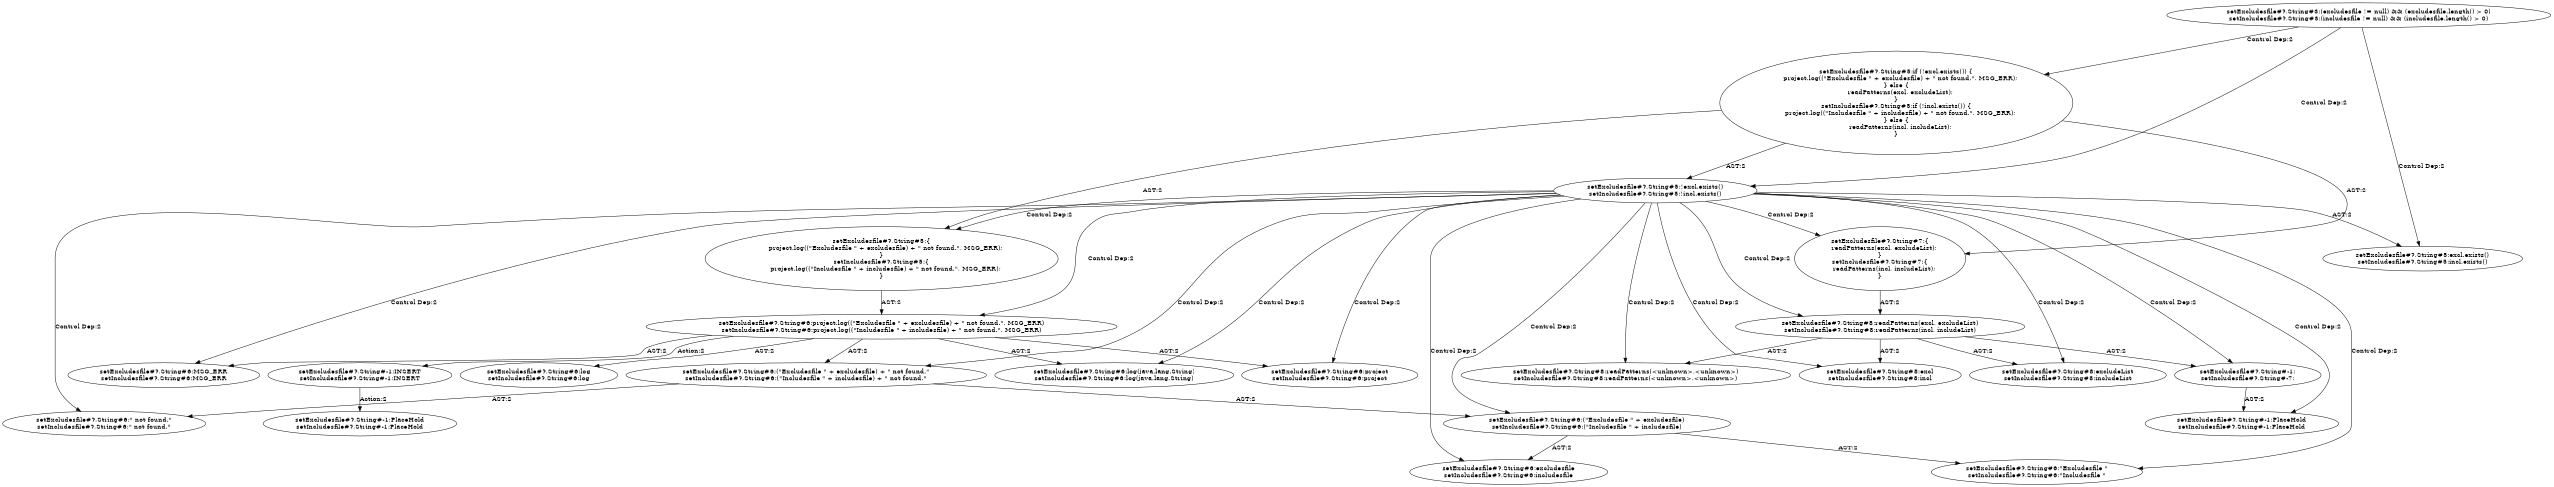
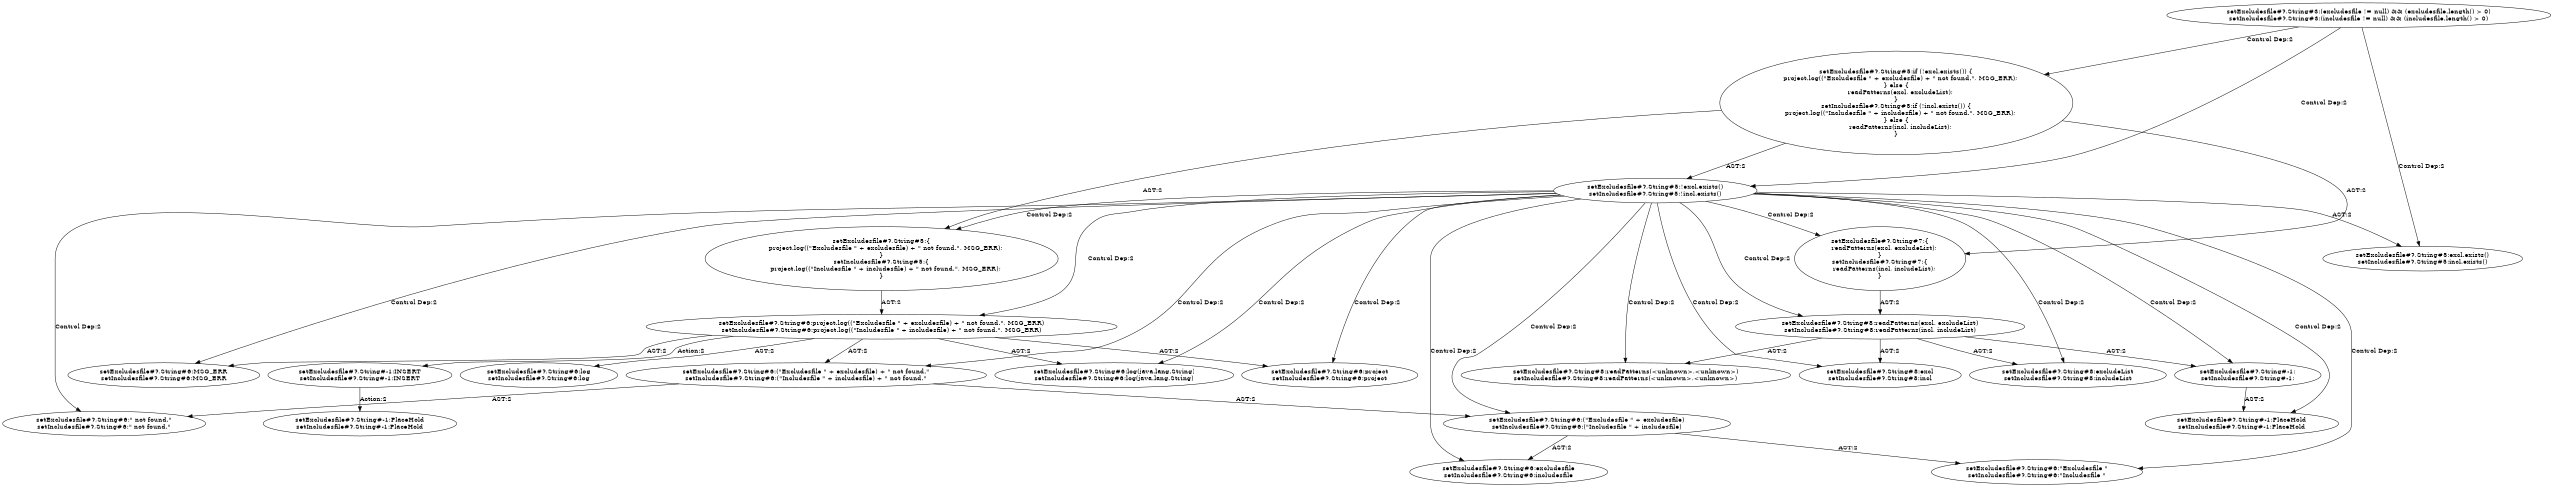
(2248, 375) -> (2248, 375)
